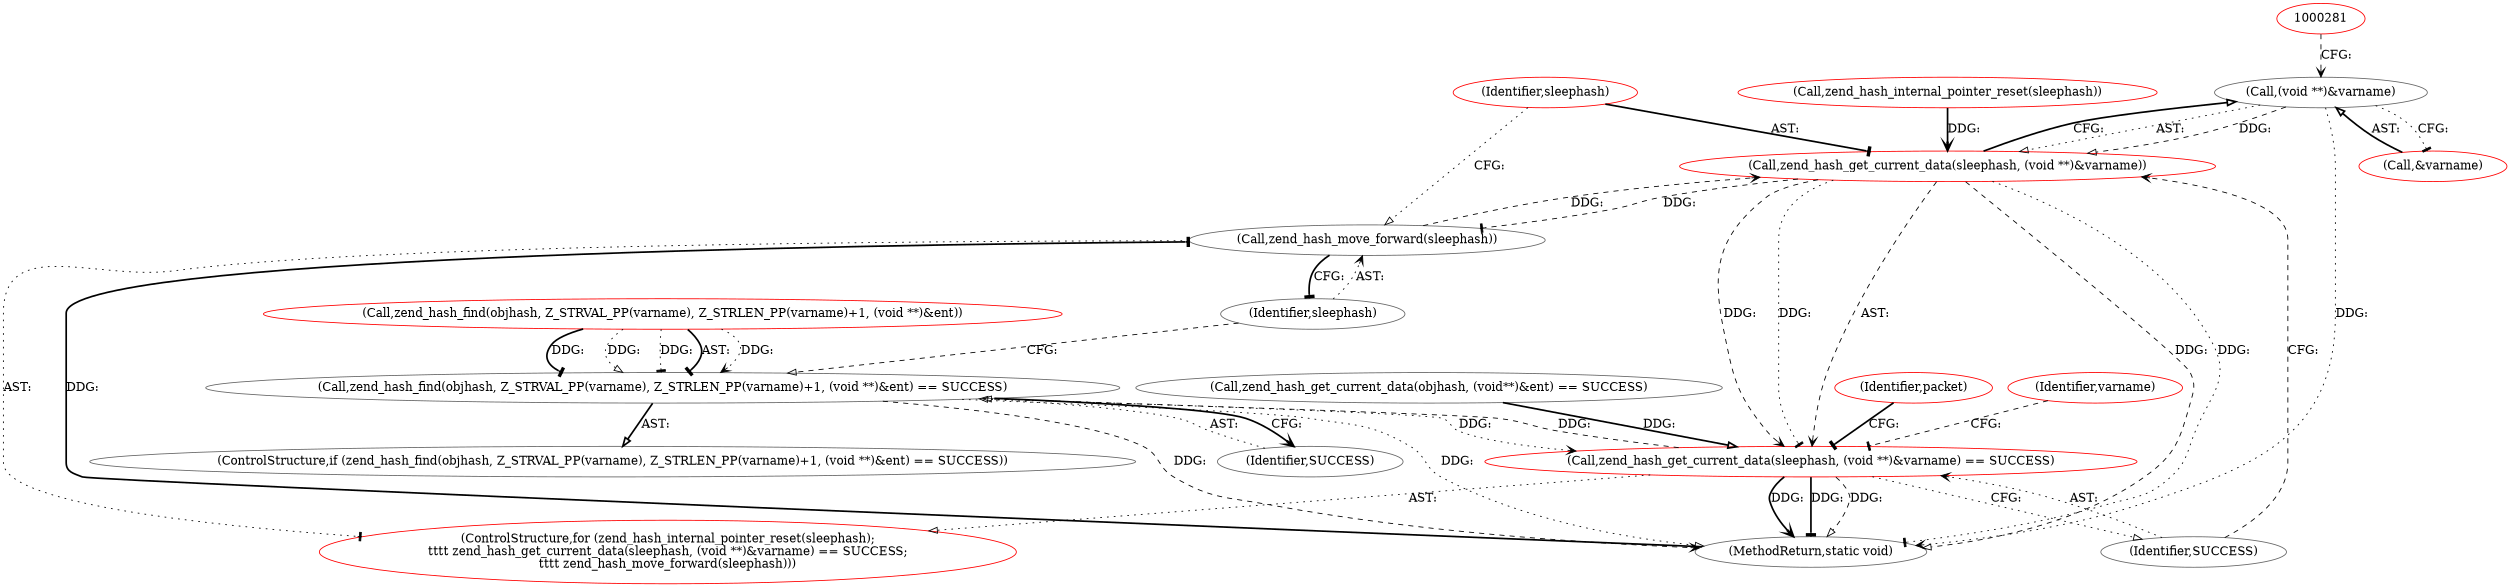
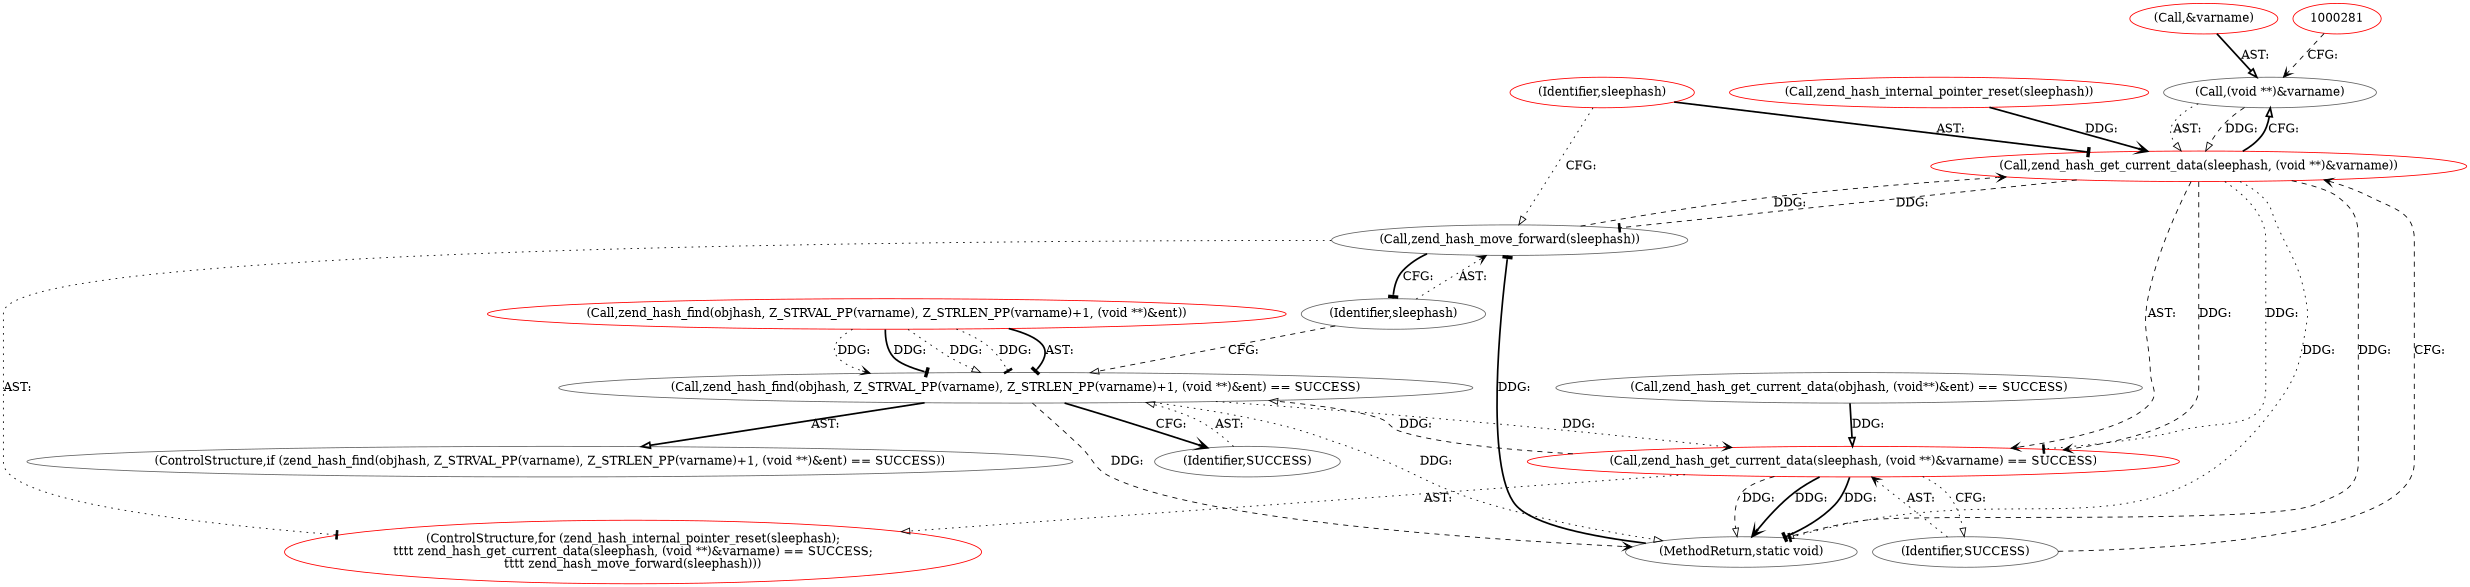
(2405, 121) -> none
(1914, 388) -> none
(2095, 388) -> none
(2271, 448) -> none
